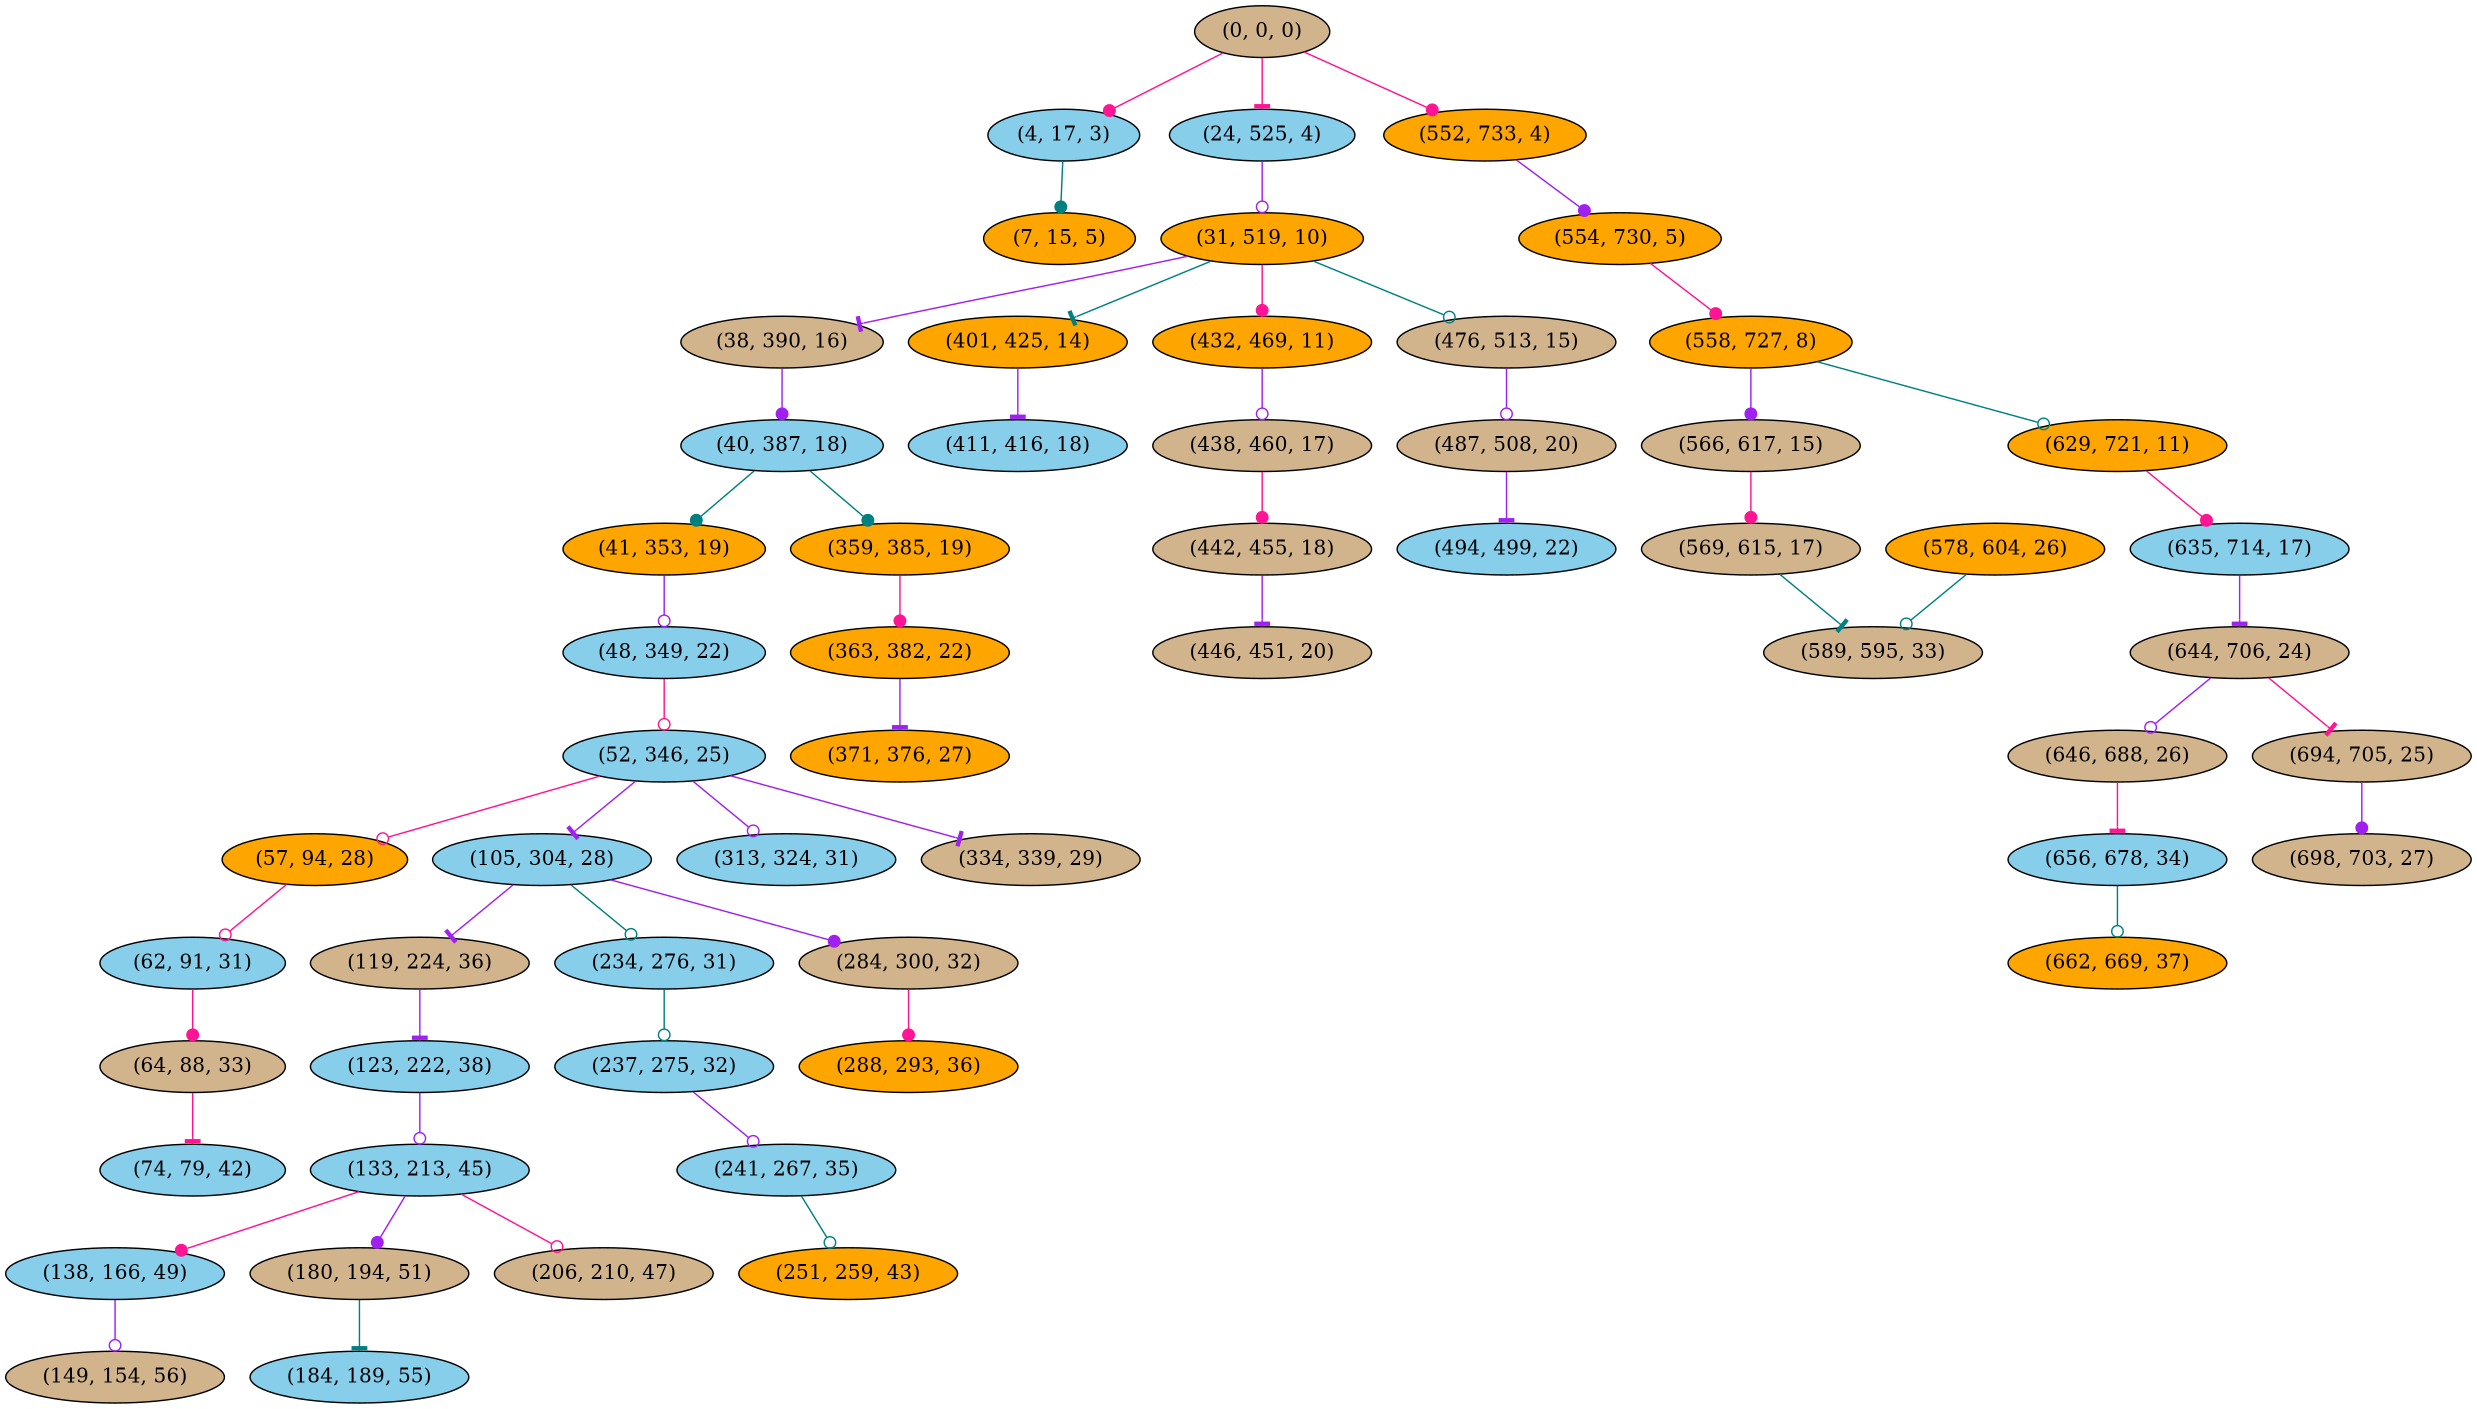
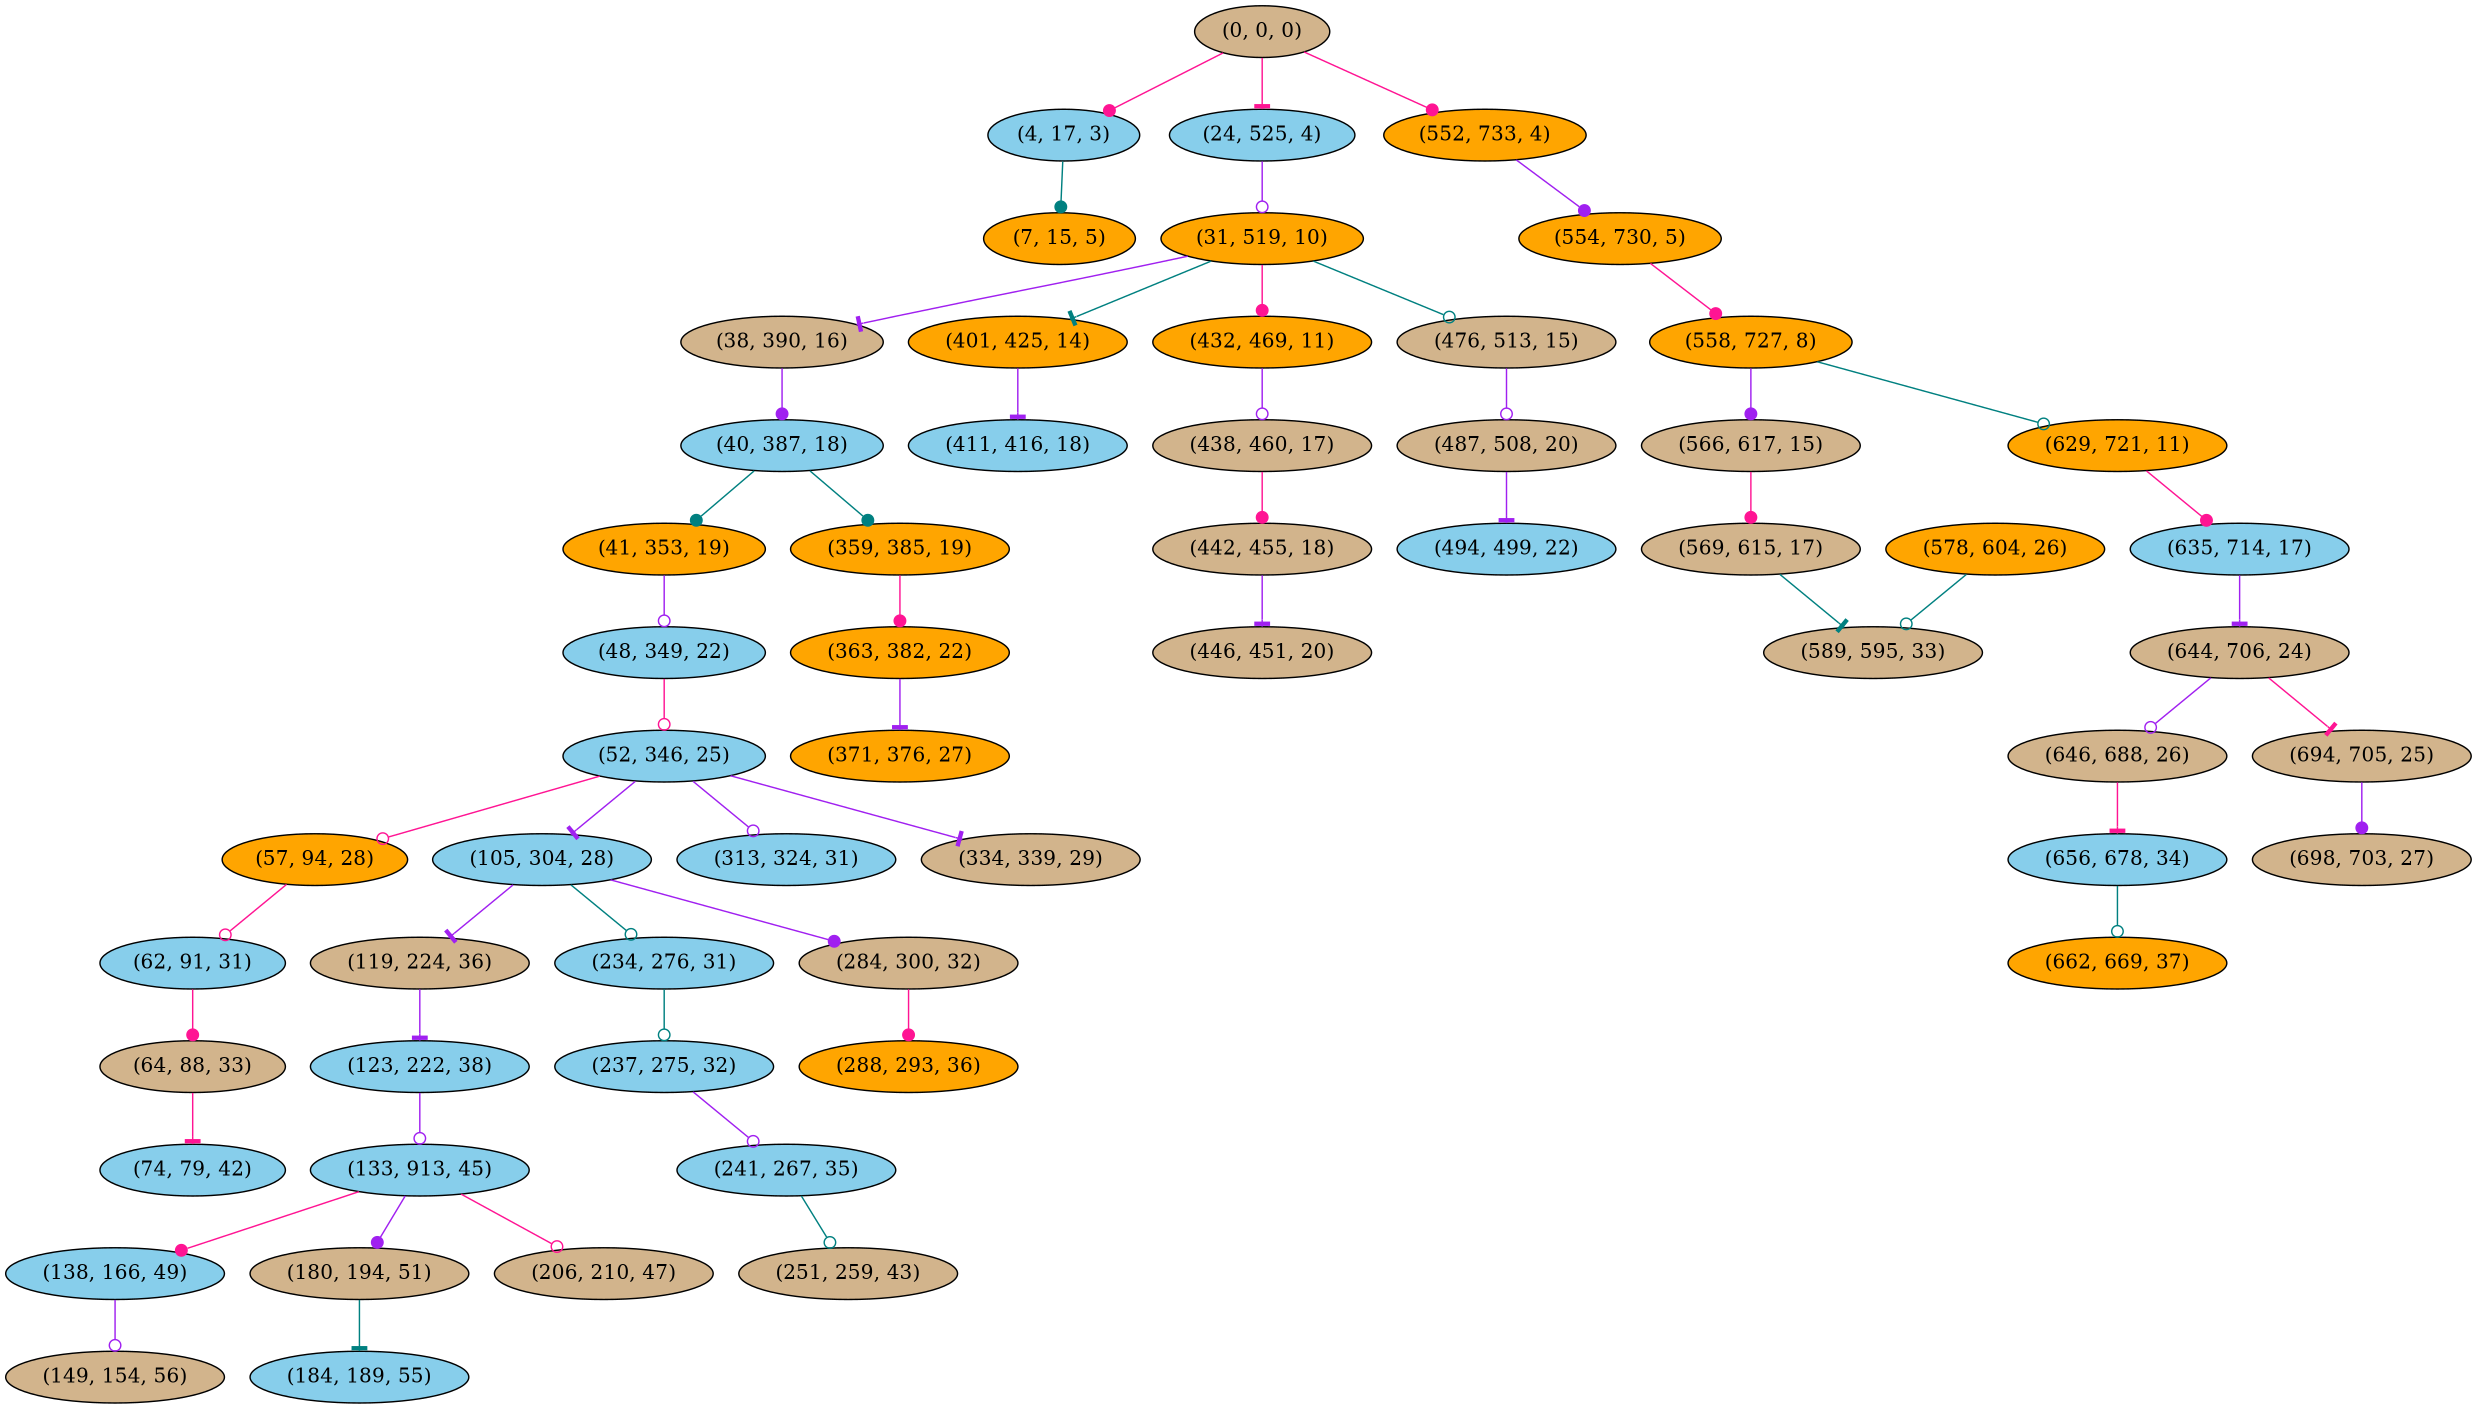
(420, 1170) -> (420, 1170)
(848, 1274) -> (848, 1274)
